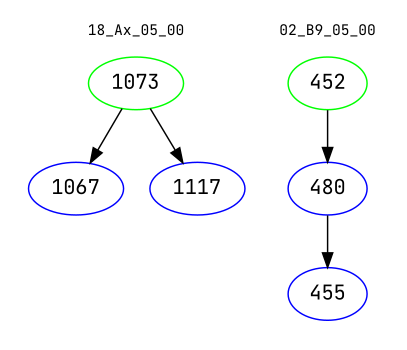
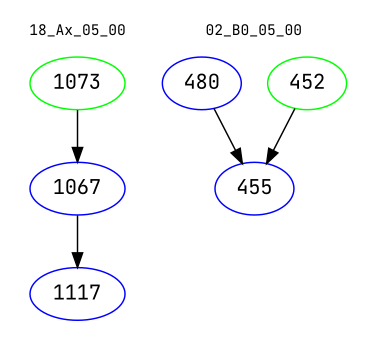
(328, 31) -> (254, 31)
(163, 129) -> (78, 234)
(328, 129) -> (284, 129)
